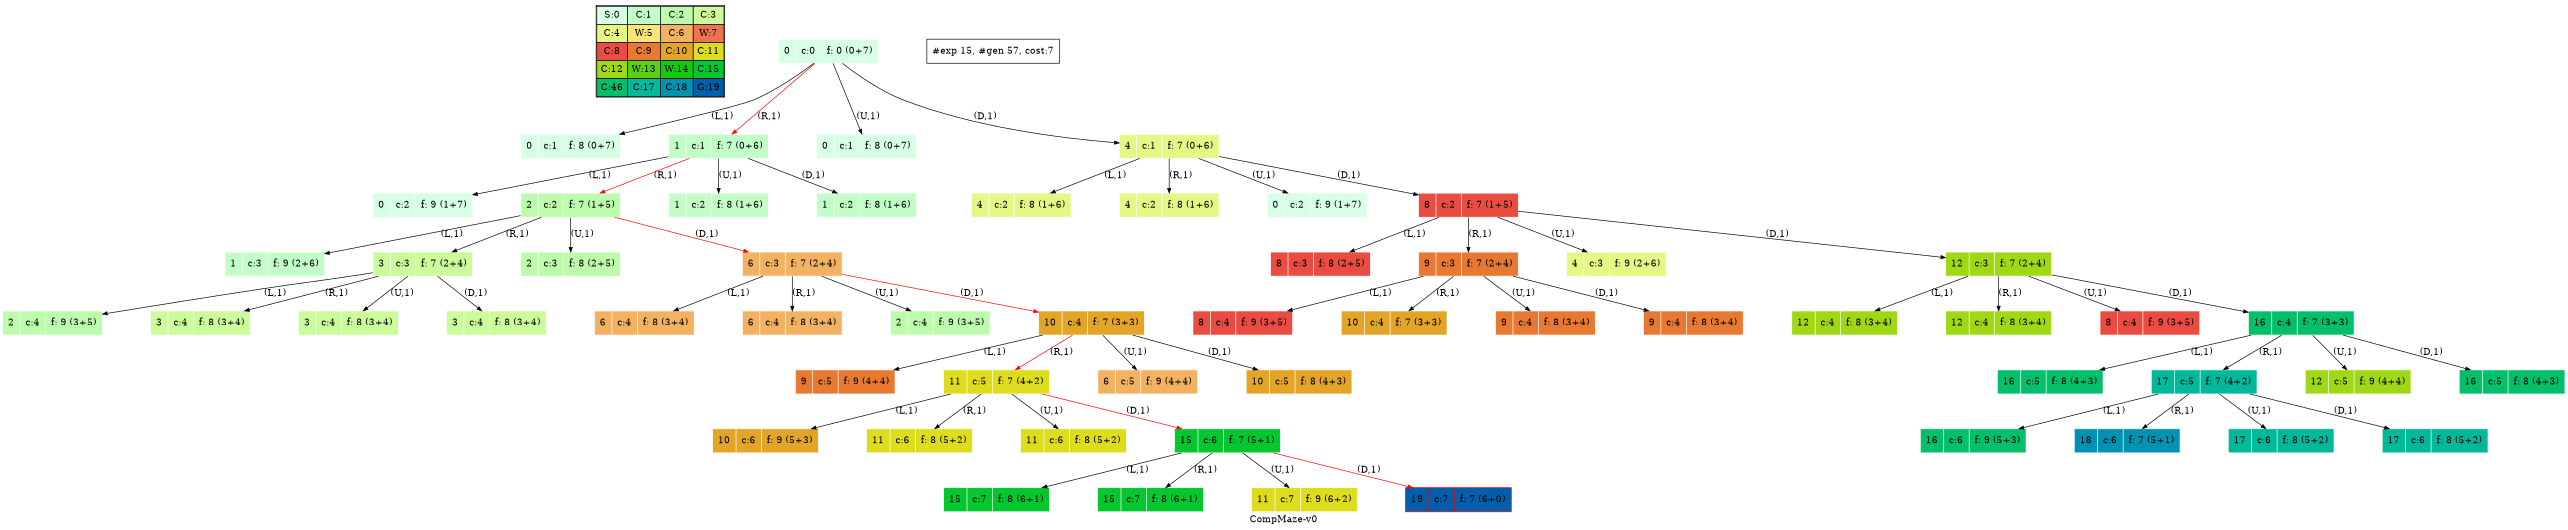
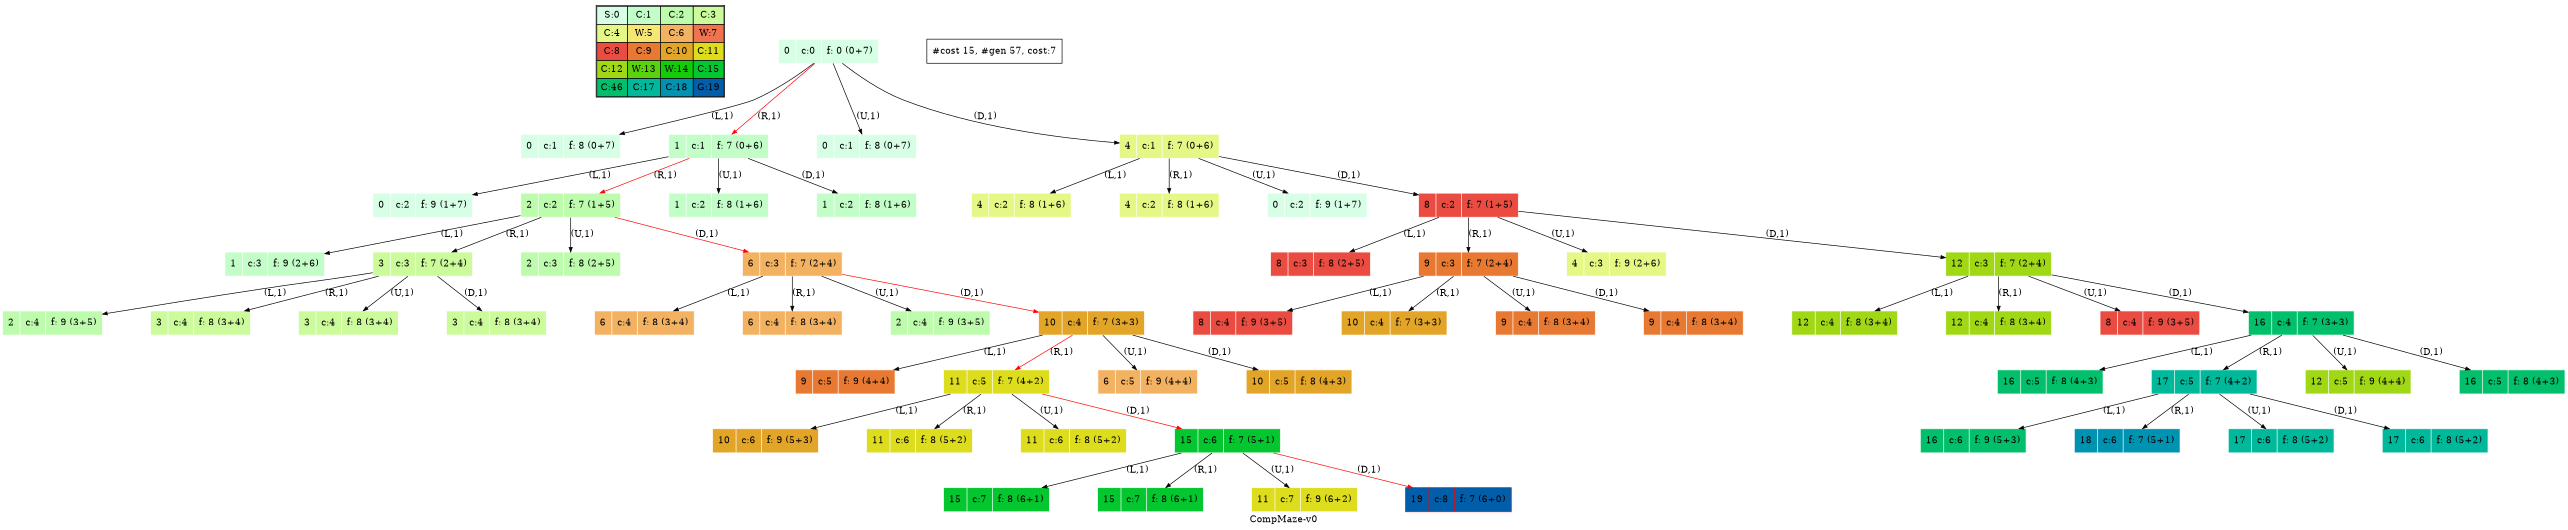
(993, 51) -> (994, 51)
(1442, 499) -> (1442, 499)
